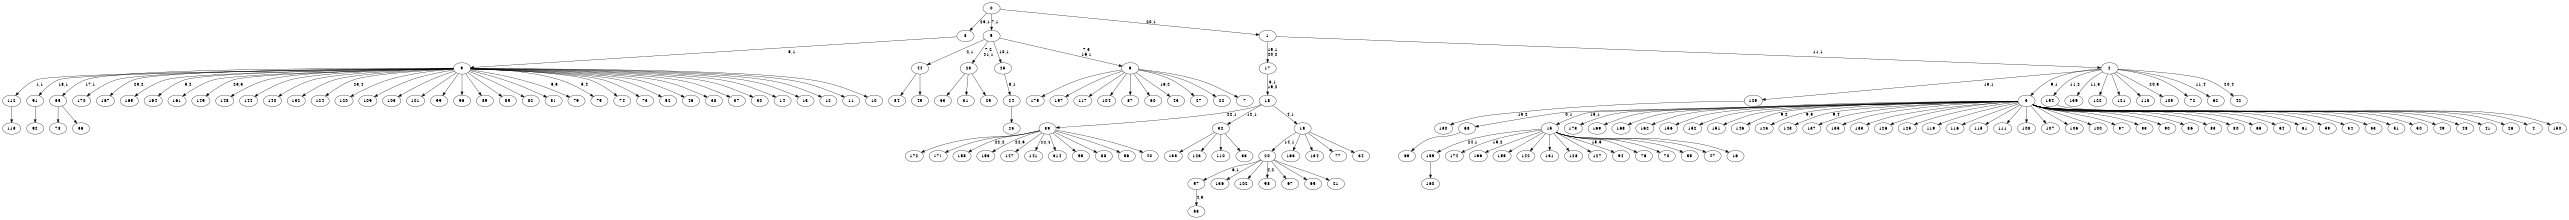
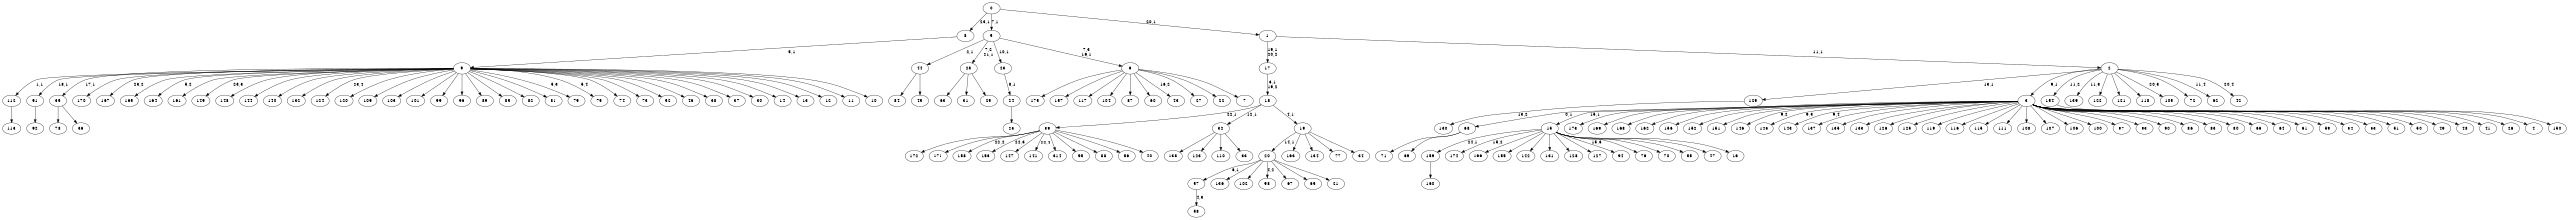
none -> (1384, 156)
